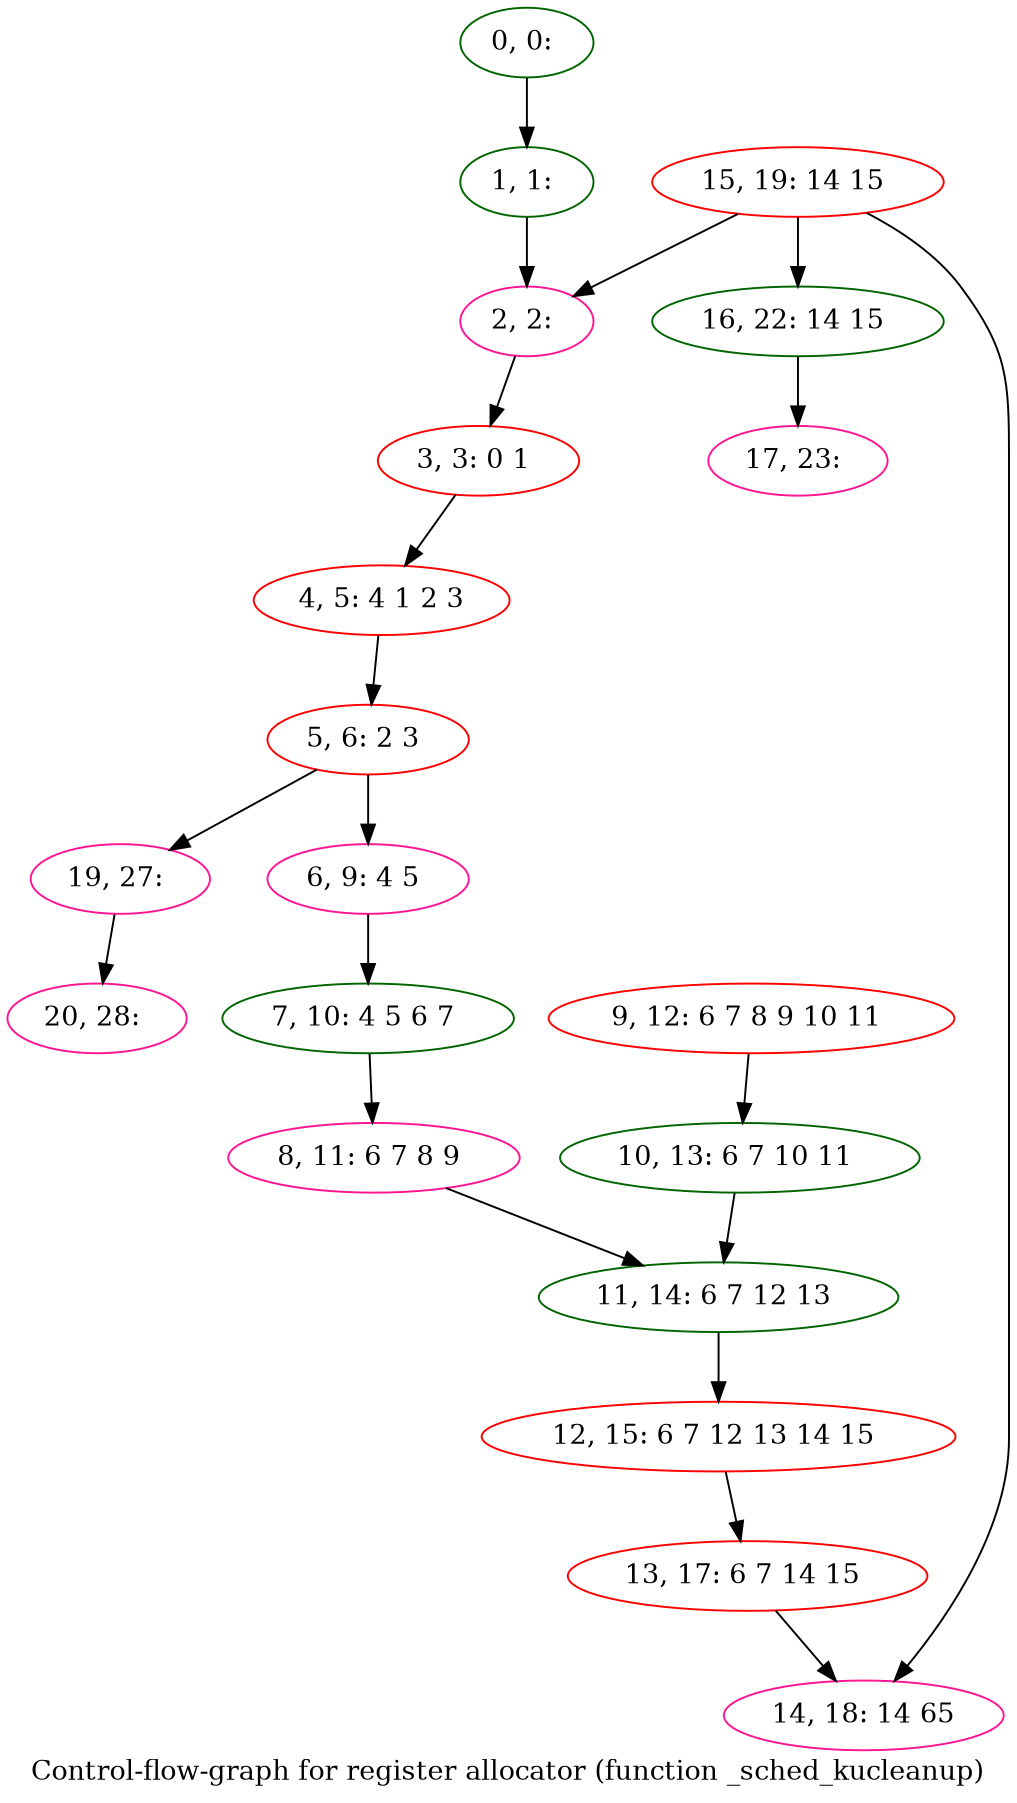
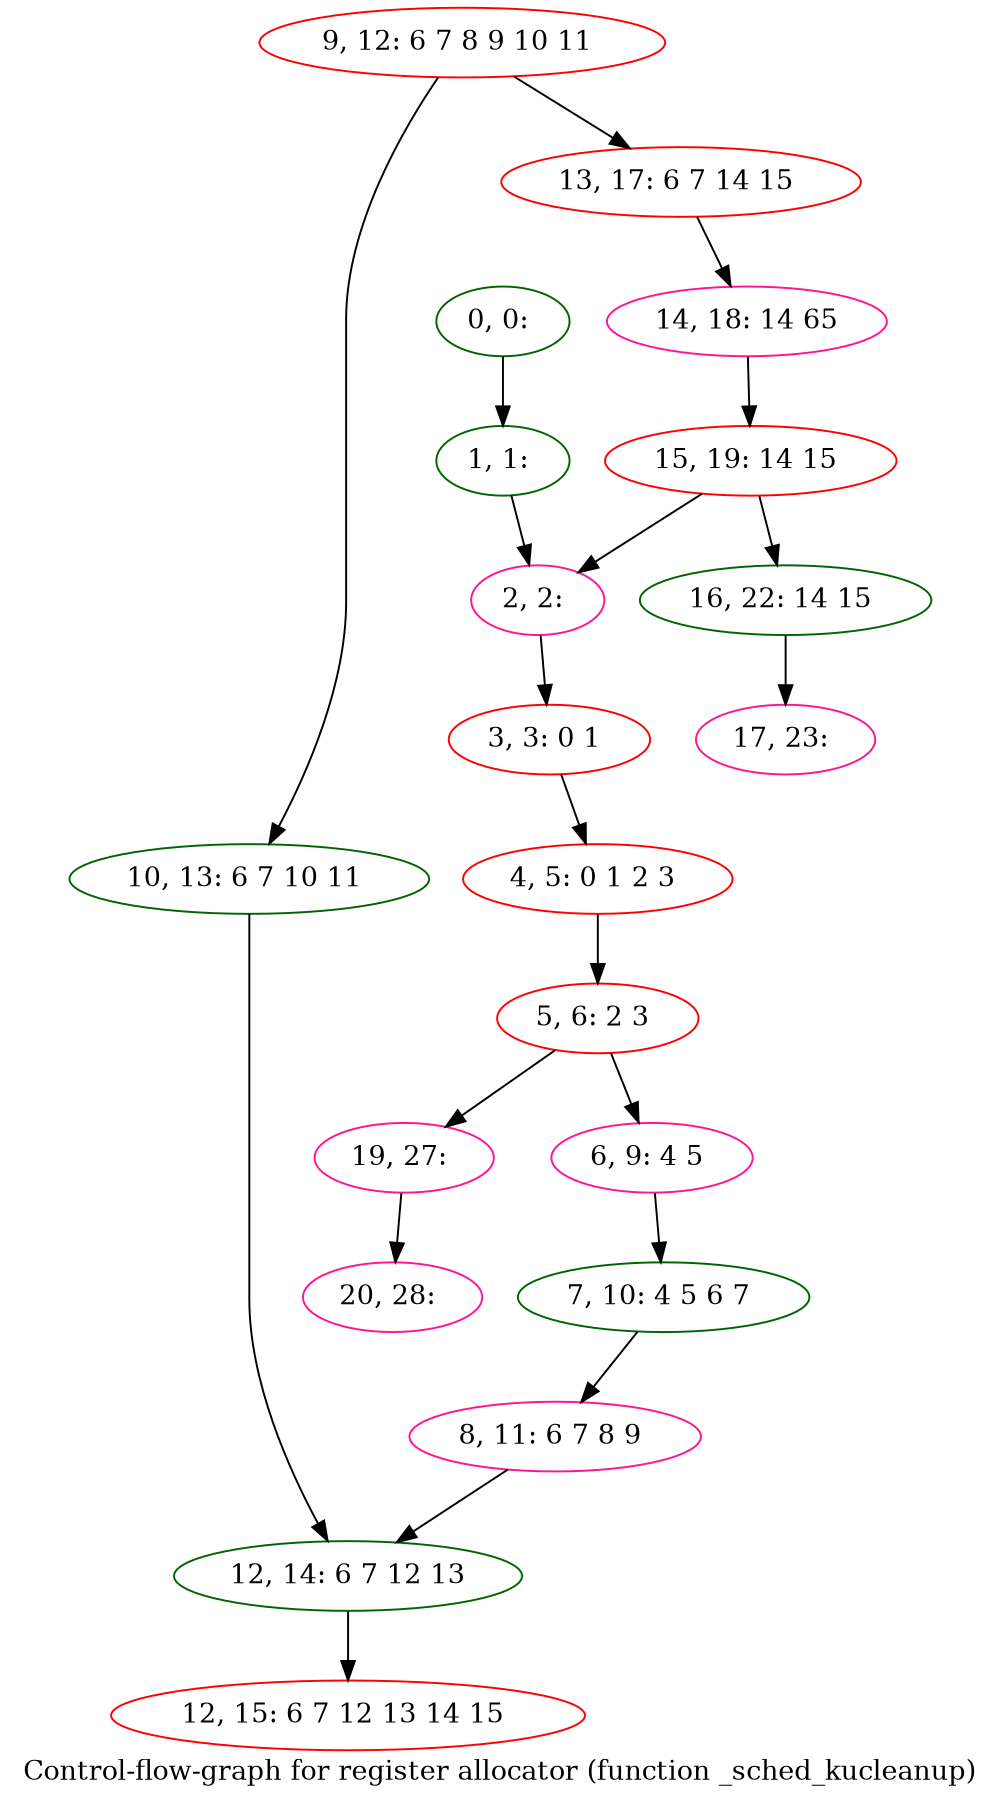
(382, 600) -> (598, 879)
(1009, 924) -> (749, 382)
(719, 1297) -> (348, 1576)
(731, 1497) -> (563, 107)
